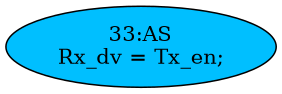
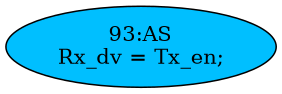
(141, 47) -> (141, 47)
